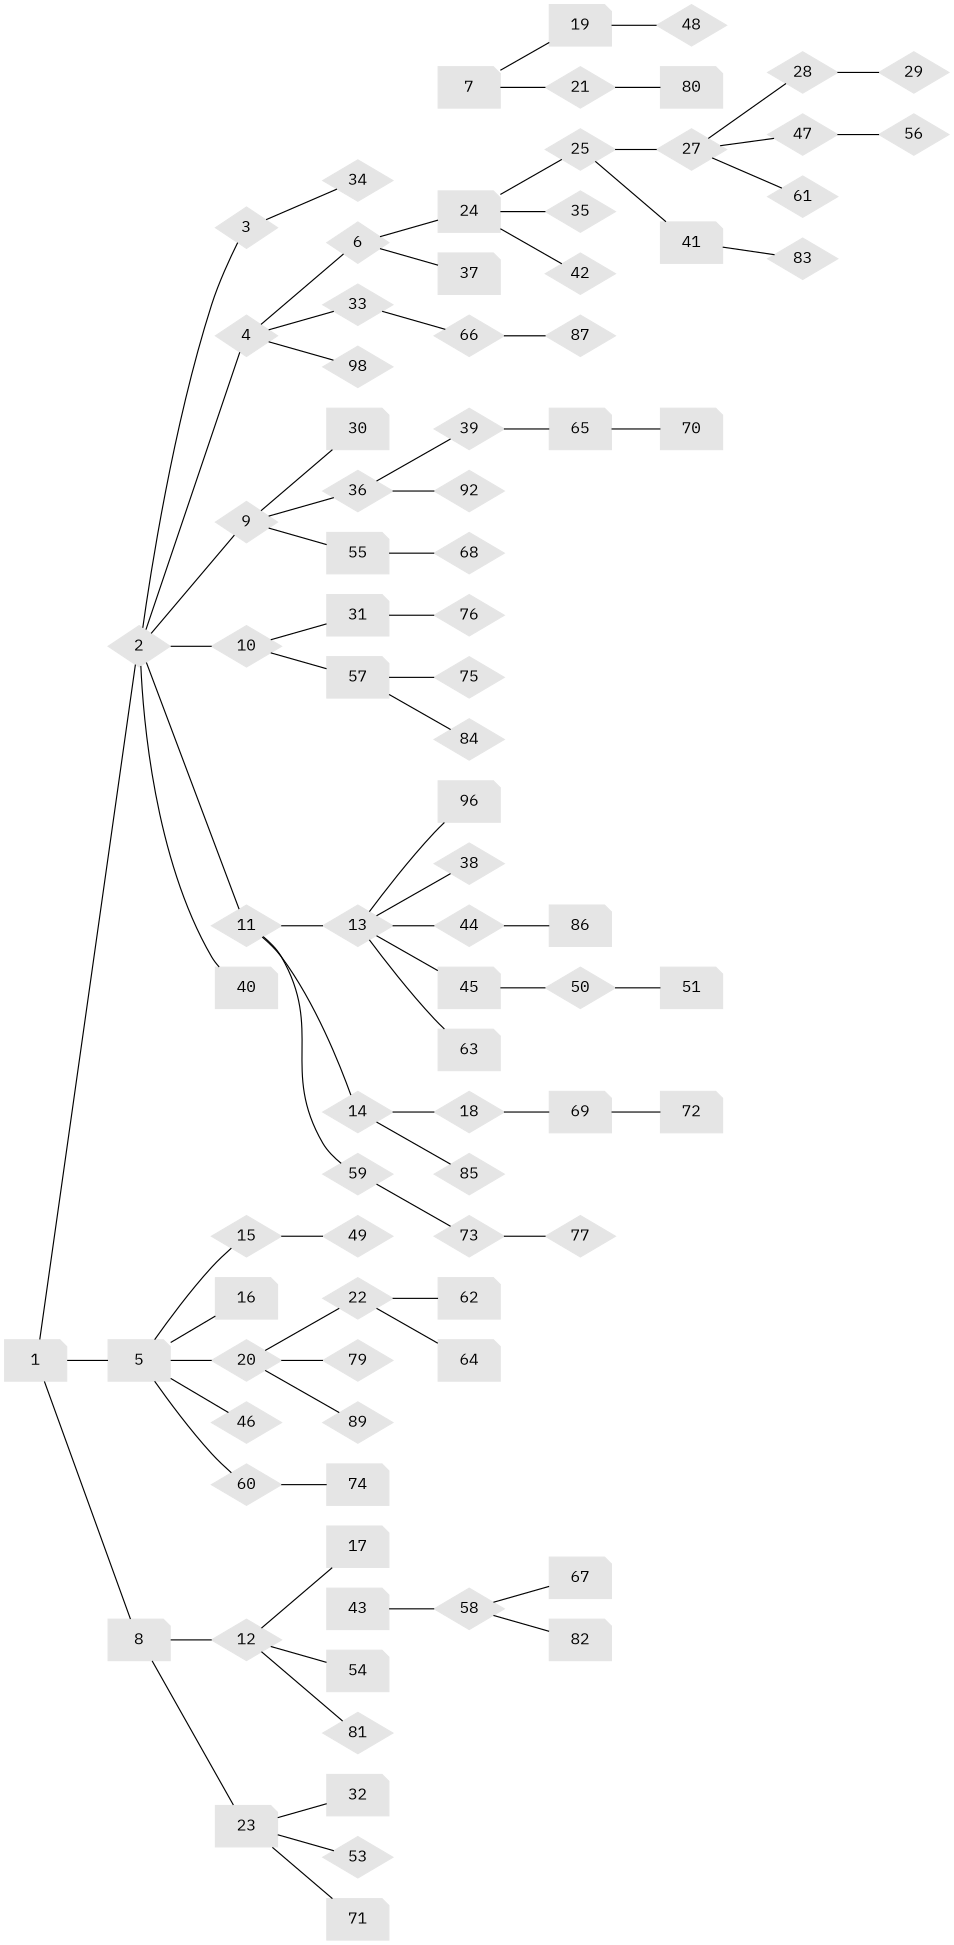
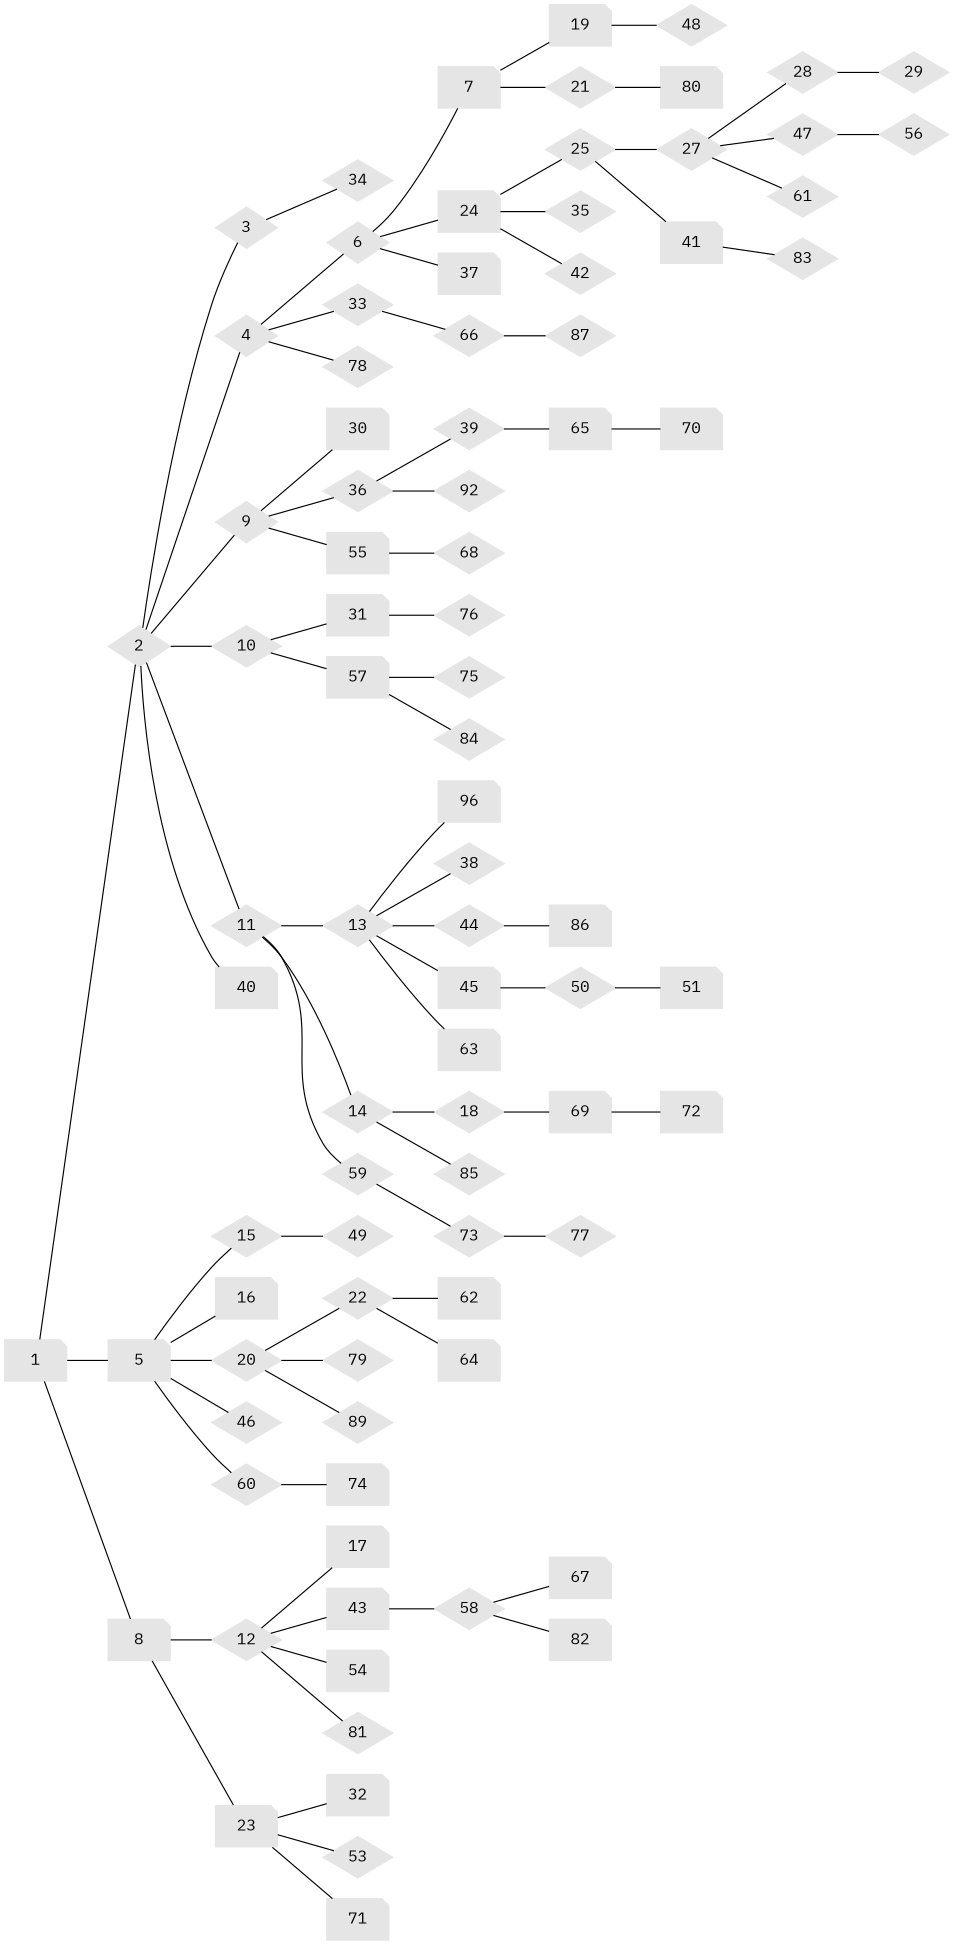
none -> (420, 174)
(358, 367) -> (358, 367)
none -> (299, 1625)
